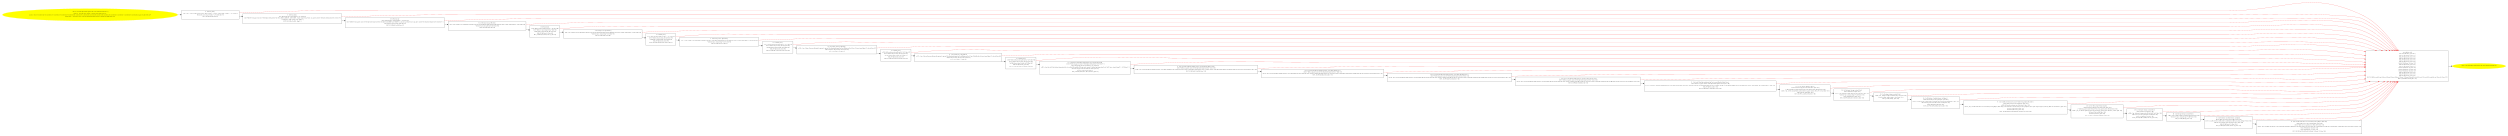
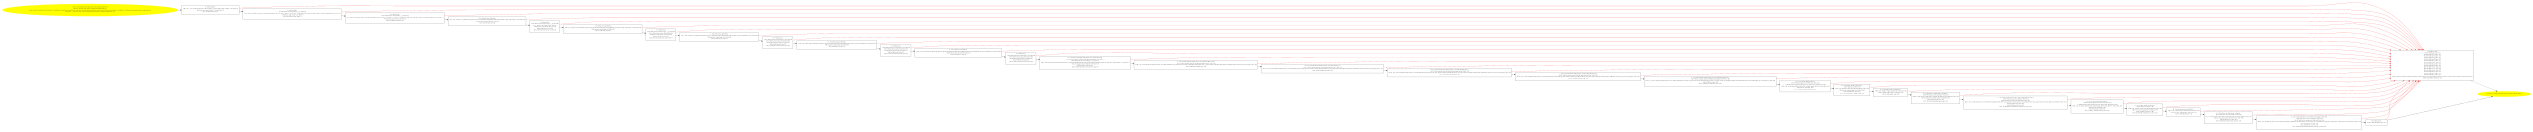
none -> (2376, 123)
